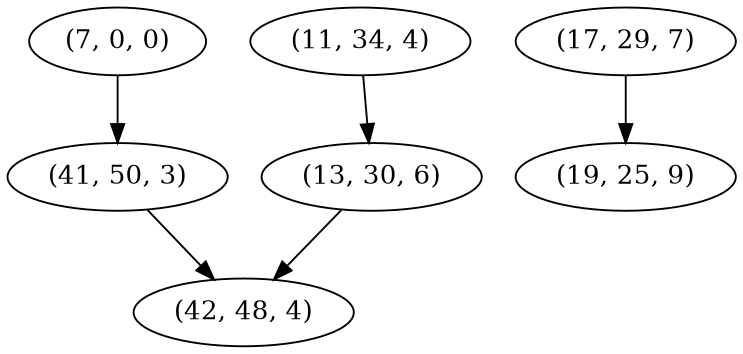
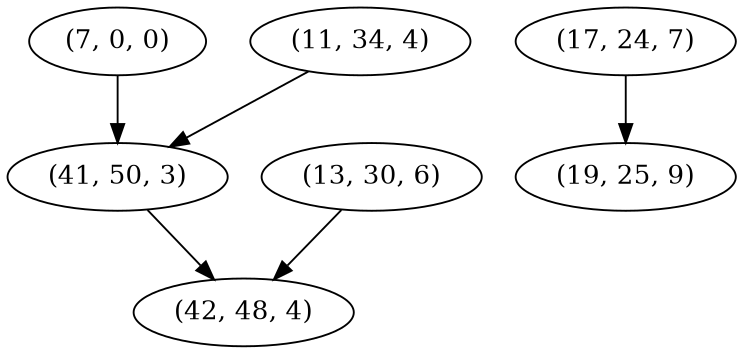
(626, 41) -> (626, 41)
(365, 100) -> (247, 105)
